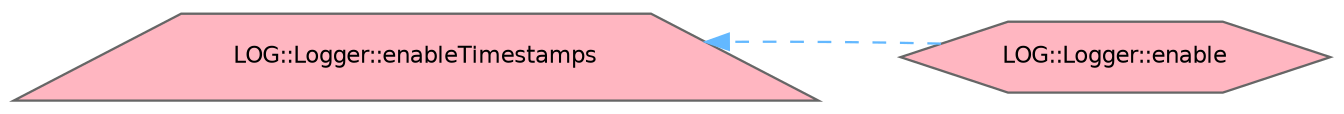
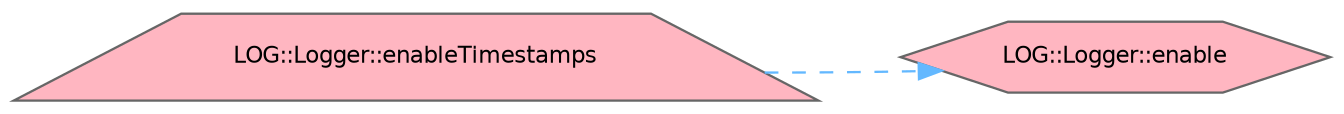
(835, 42) -> (842, 72)
